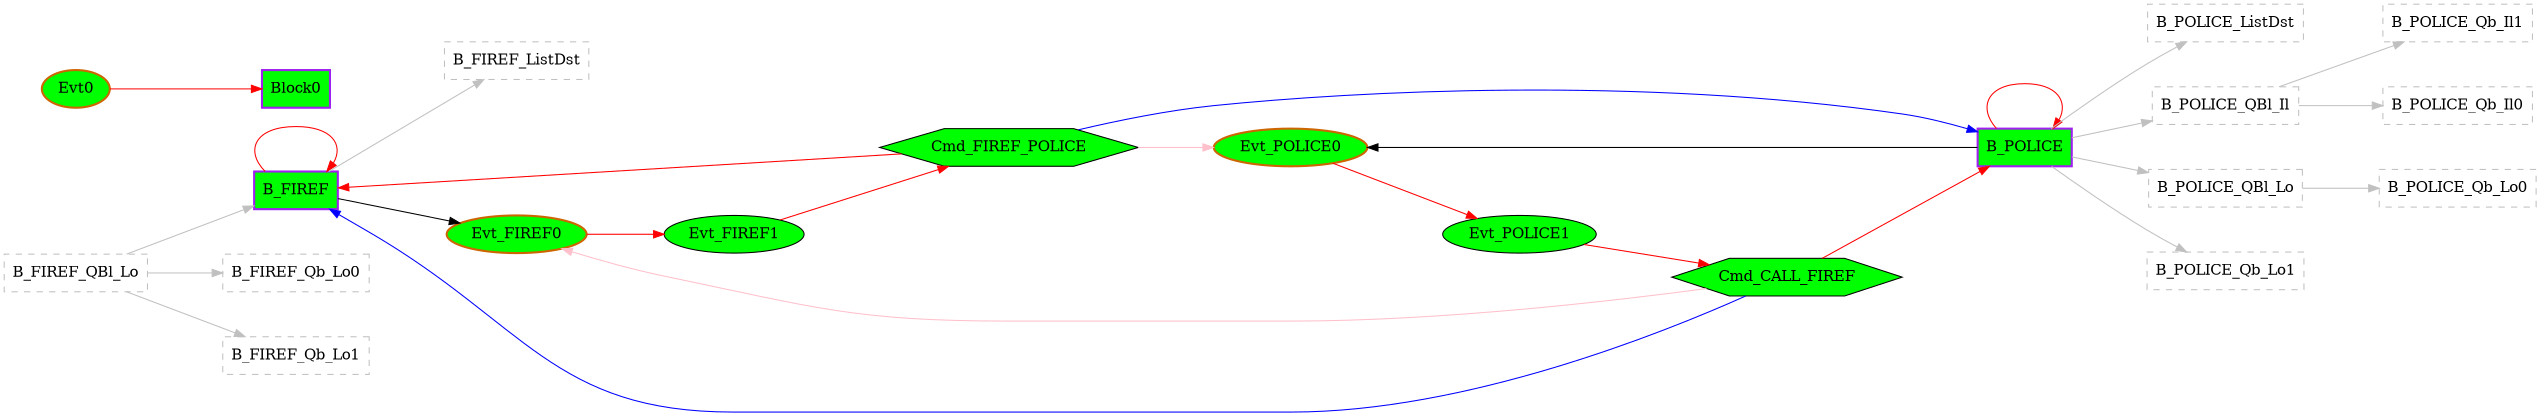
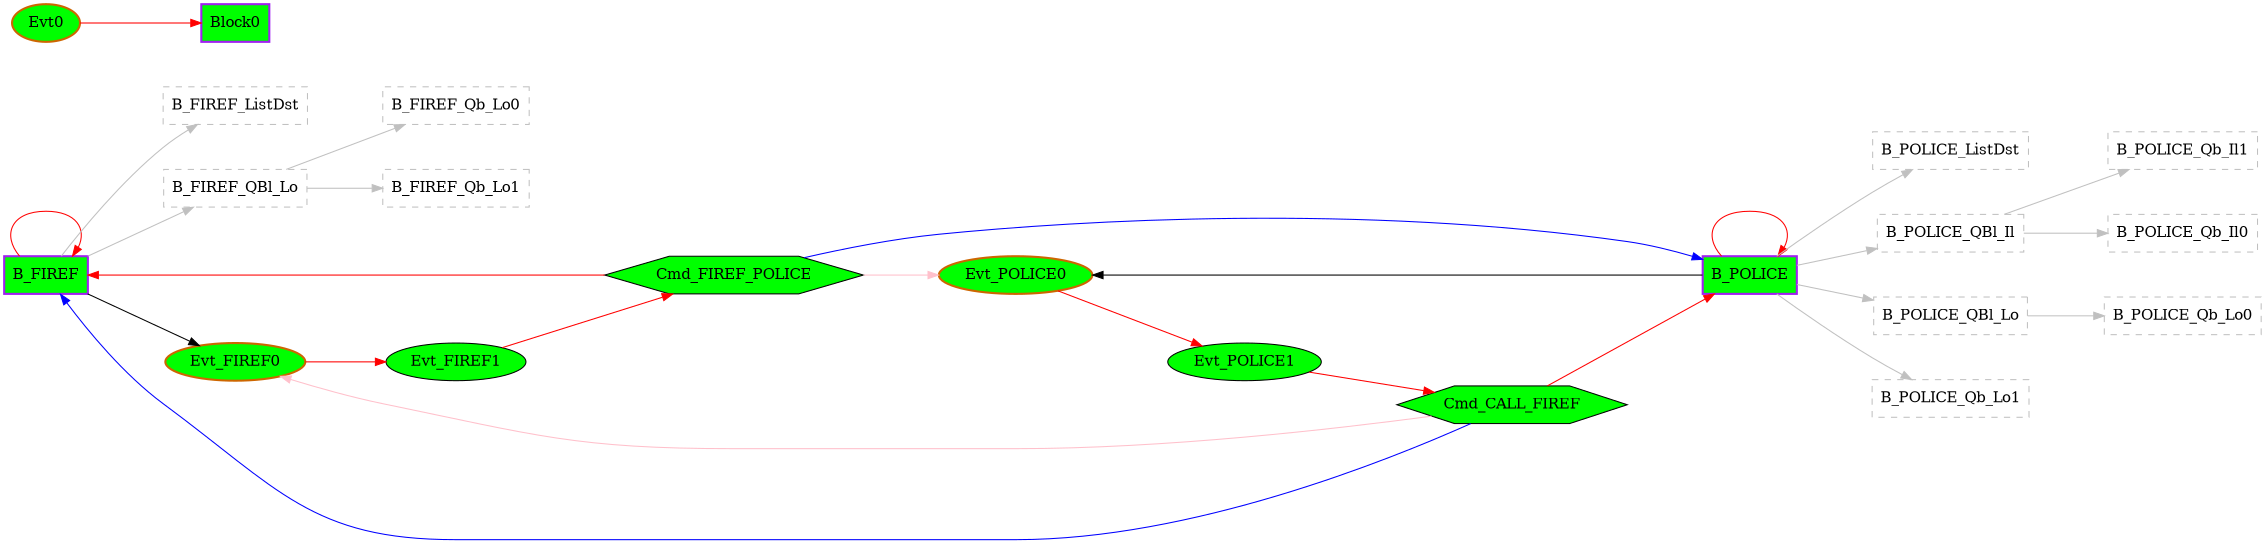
(185, 232) -> (136, 234)
